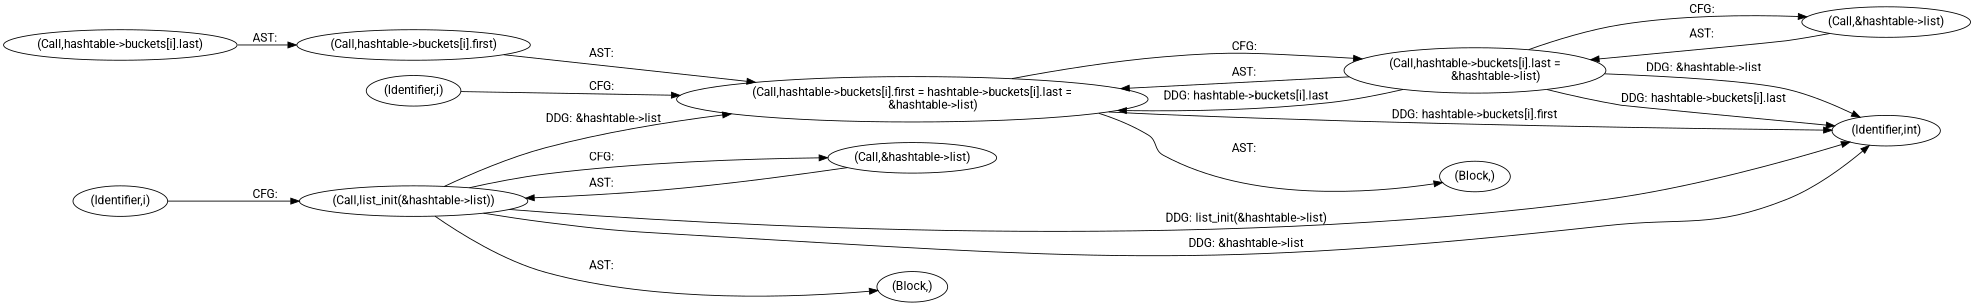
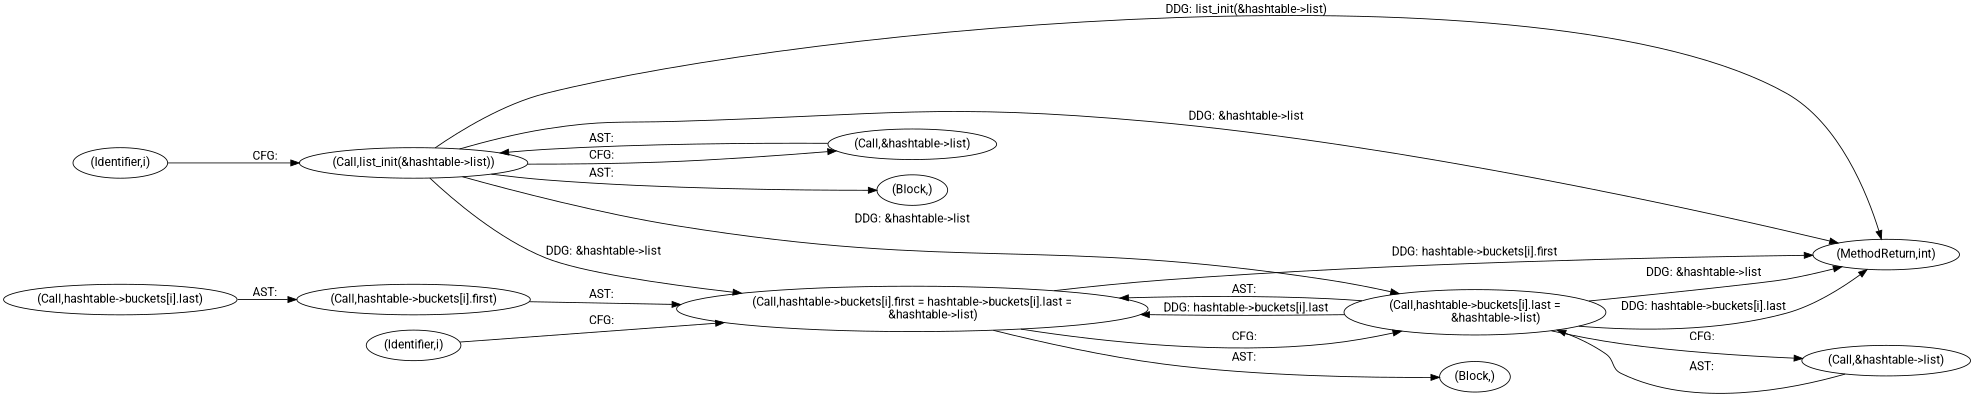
(1886, 131) -> (1886, 255)
none -> (924, 251)
